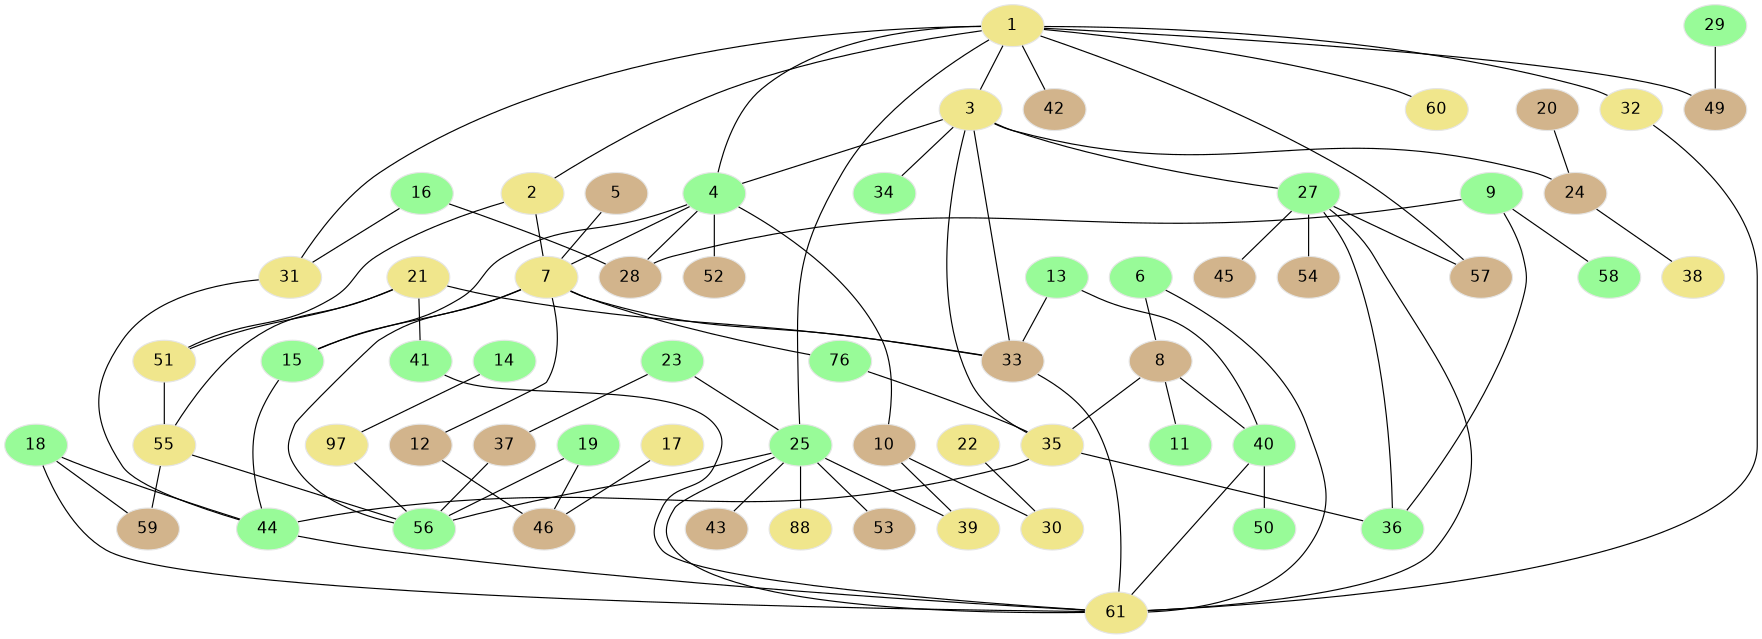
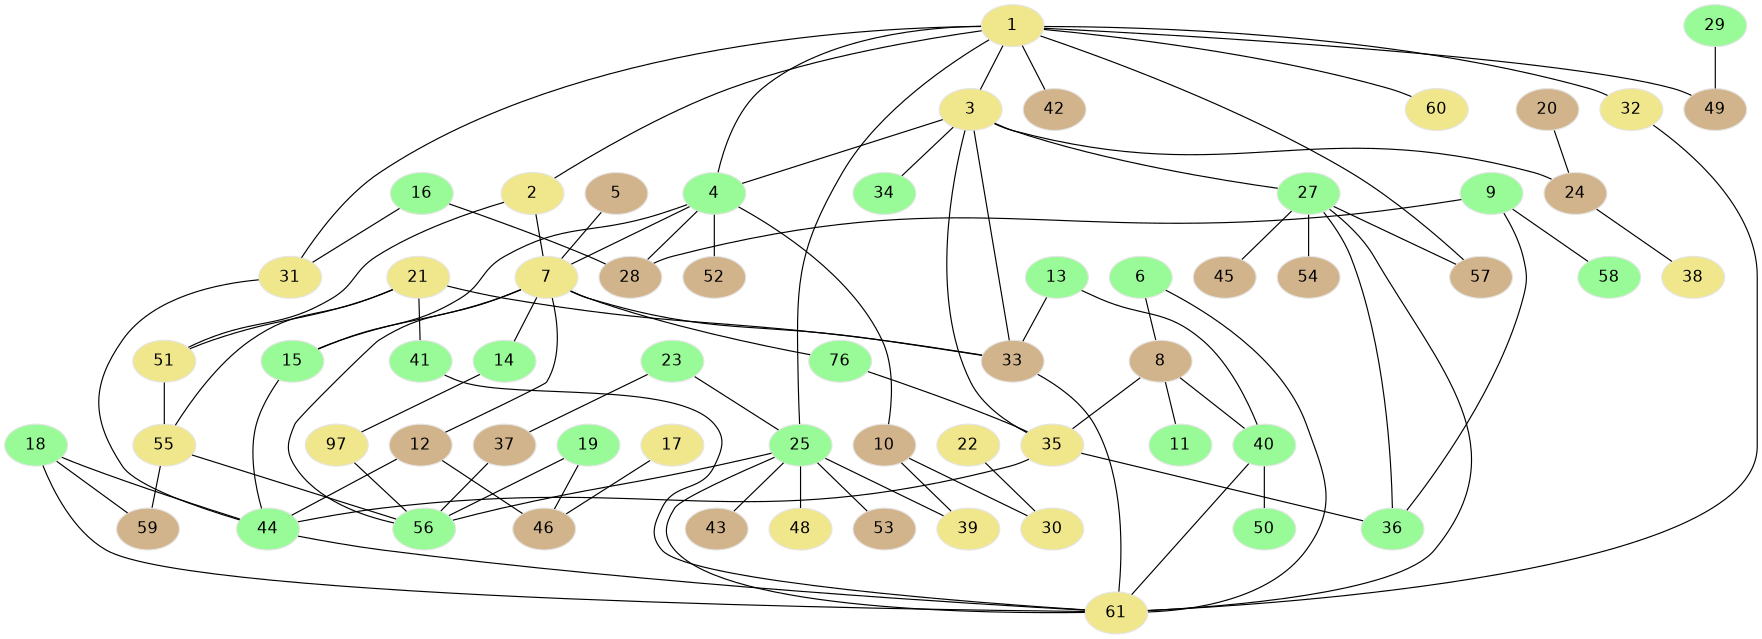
none -> (526, 319)
none -> (344, 487)
(801, 529) -> (801, 529)
